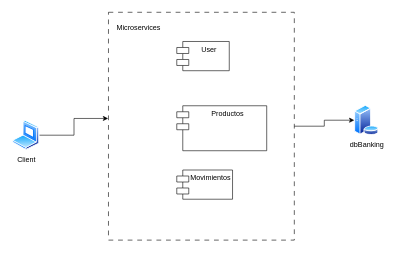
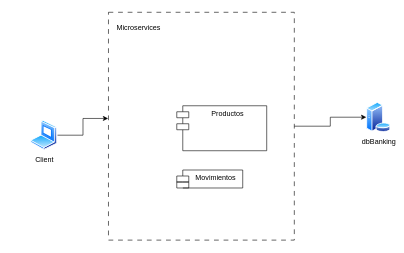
(203, 56) -> none
(367, 120) -> (379, 117)
(26, 135) -> (44, 135)
(205, 185) -> (210, 179)
